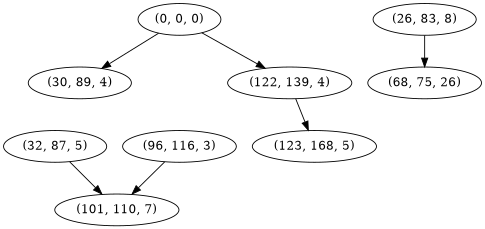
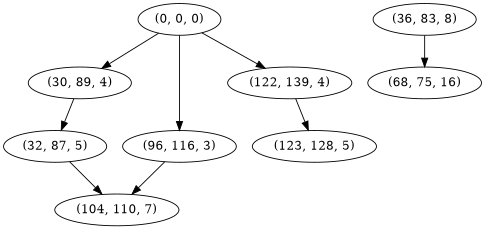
(425, 19) -> (425, 19)
none -> (179, 78)
(425, 83) -> (425, 83)
none -> (69, 110)
(314, 146) -> (314, 146)
(117, 210) -> (117, 210)
